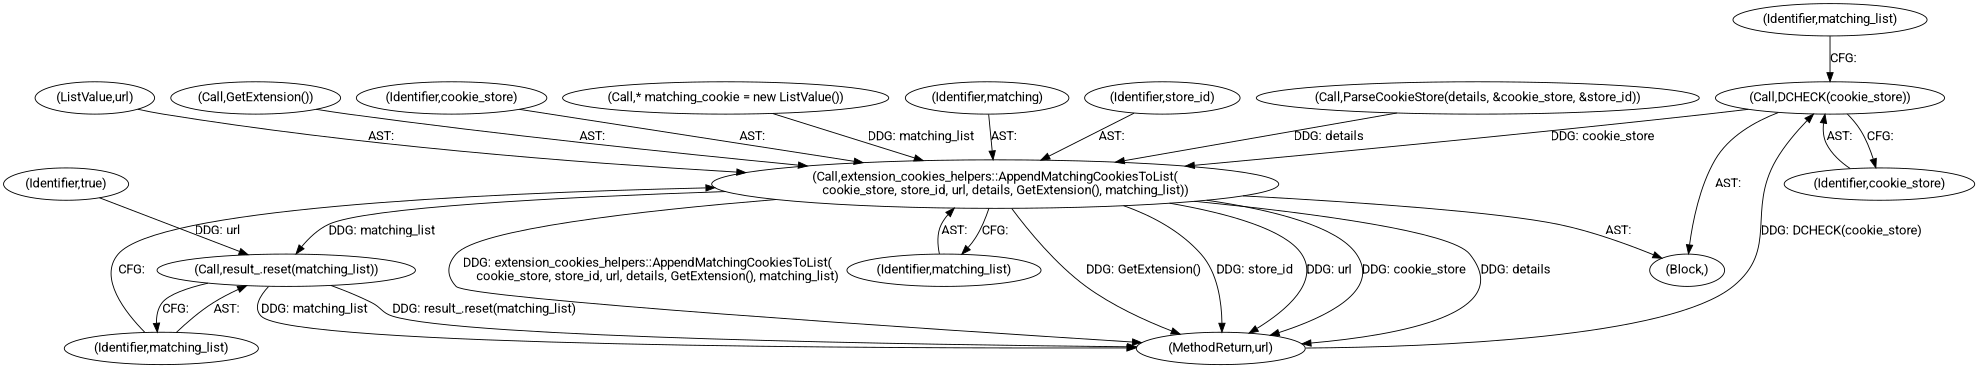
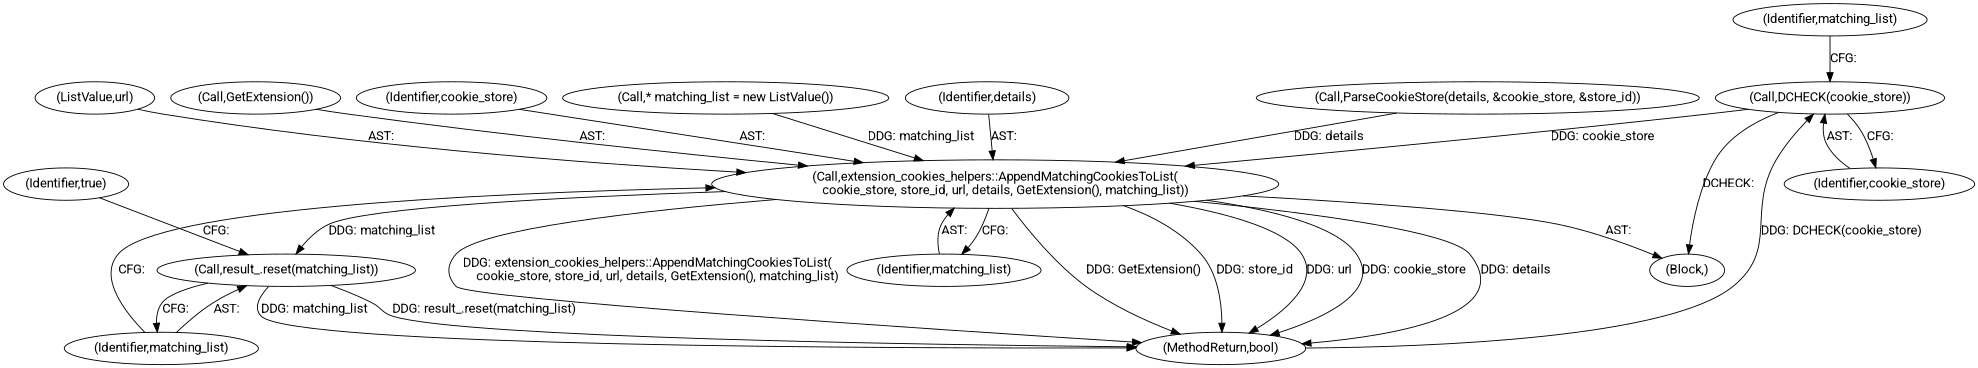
(726, 98) -> (726, 98)
(987, 98) -> (987, 98)
(1162, 98) -> none
(1730, 184) -> (1730, 184)
(218, 231) -> (218, 231)
(1221, 348) -> (1221, 348)
